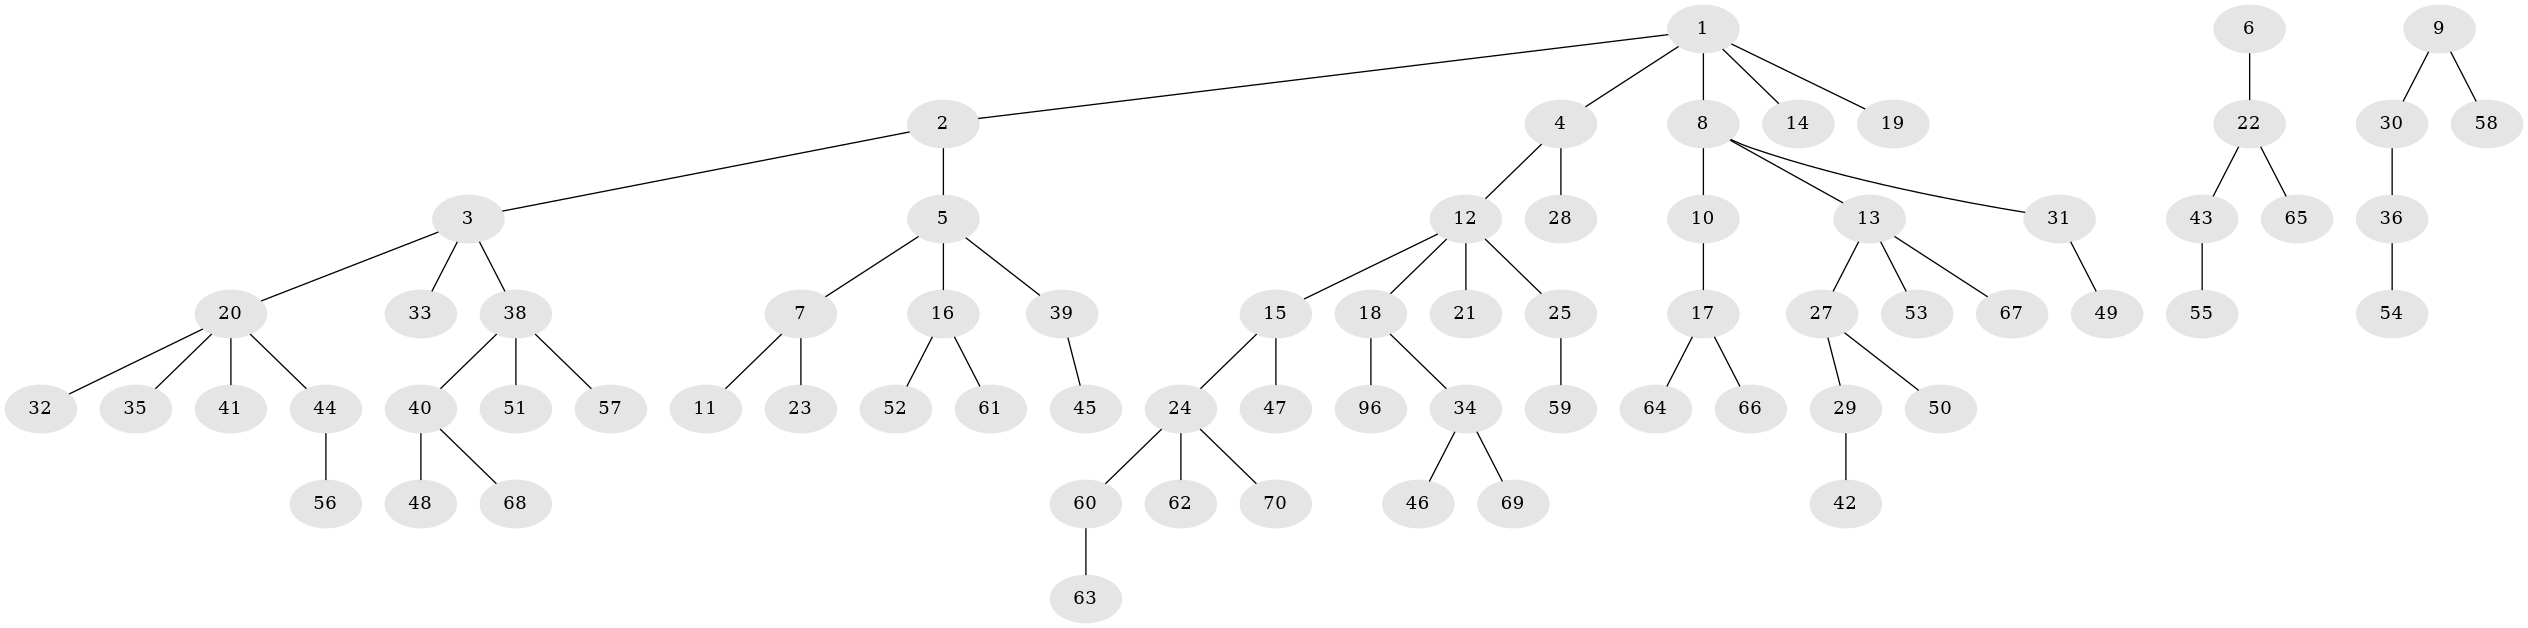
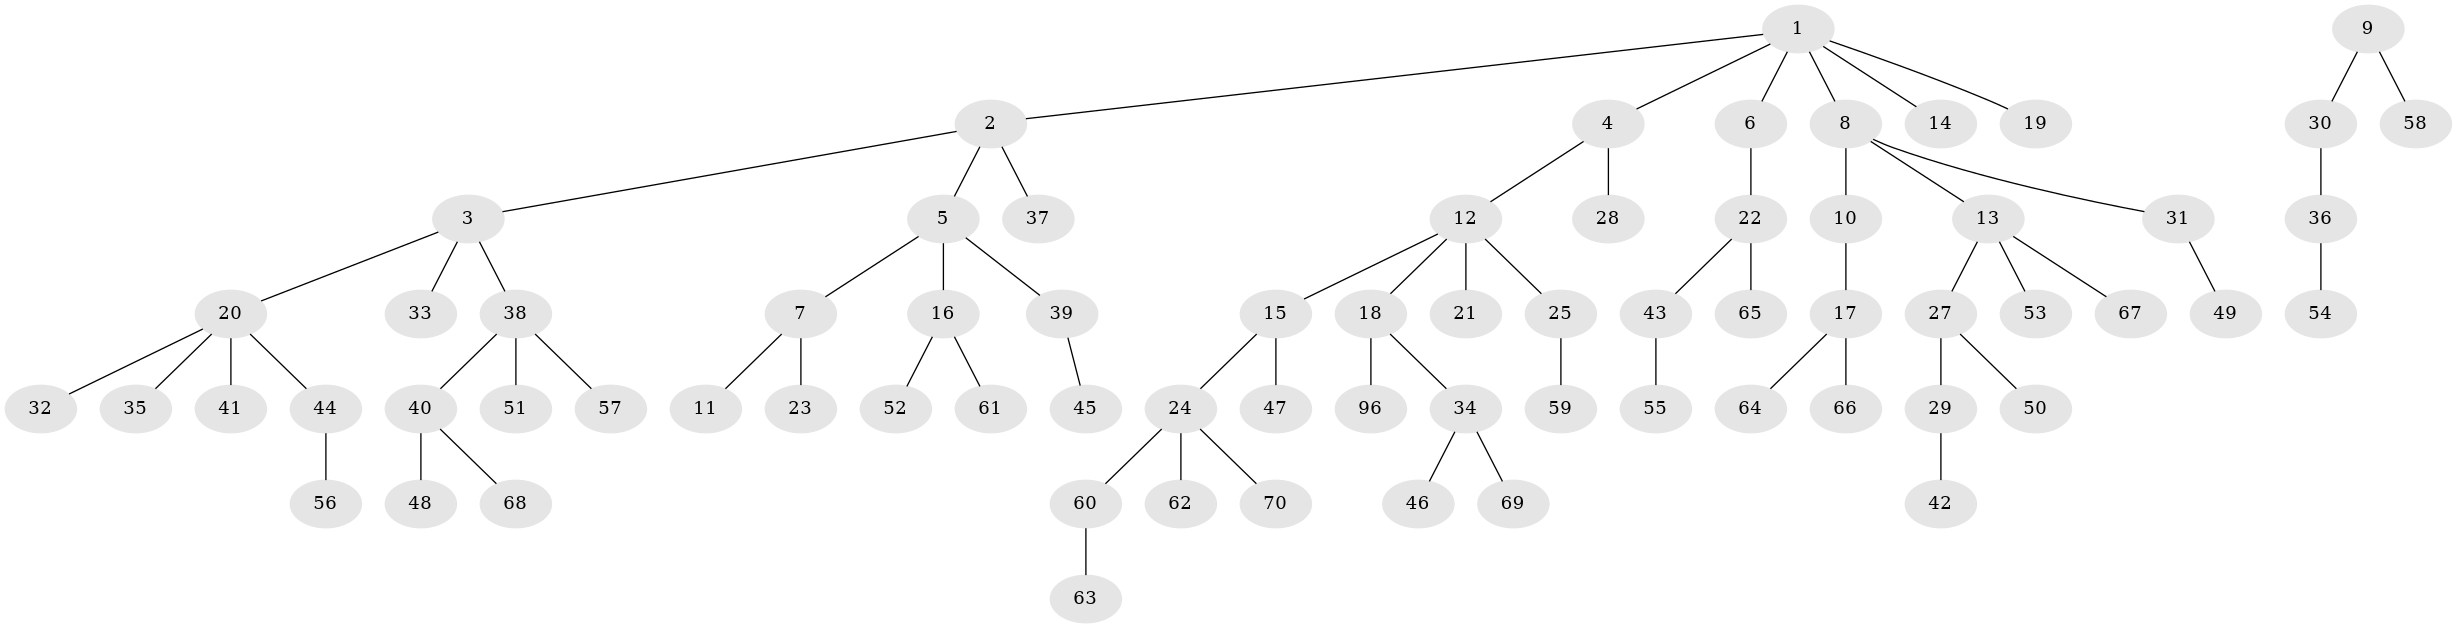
none -> (1775, 77)
none -> (1038, 219)
